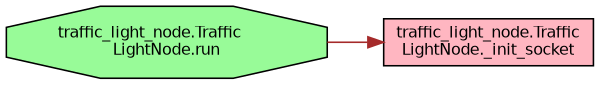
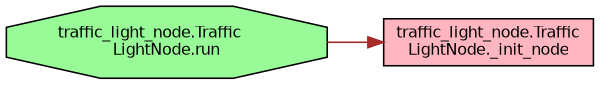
(489, 42) -> (489, 42)
